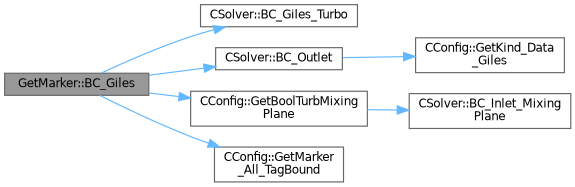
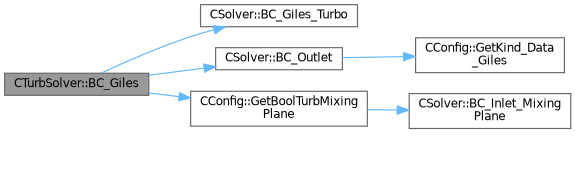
(77, 84) -> (77, 84)
(279, 164) -> none
